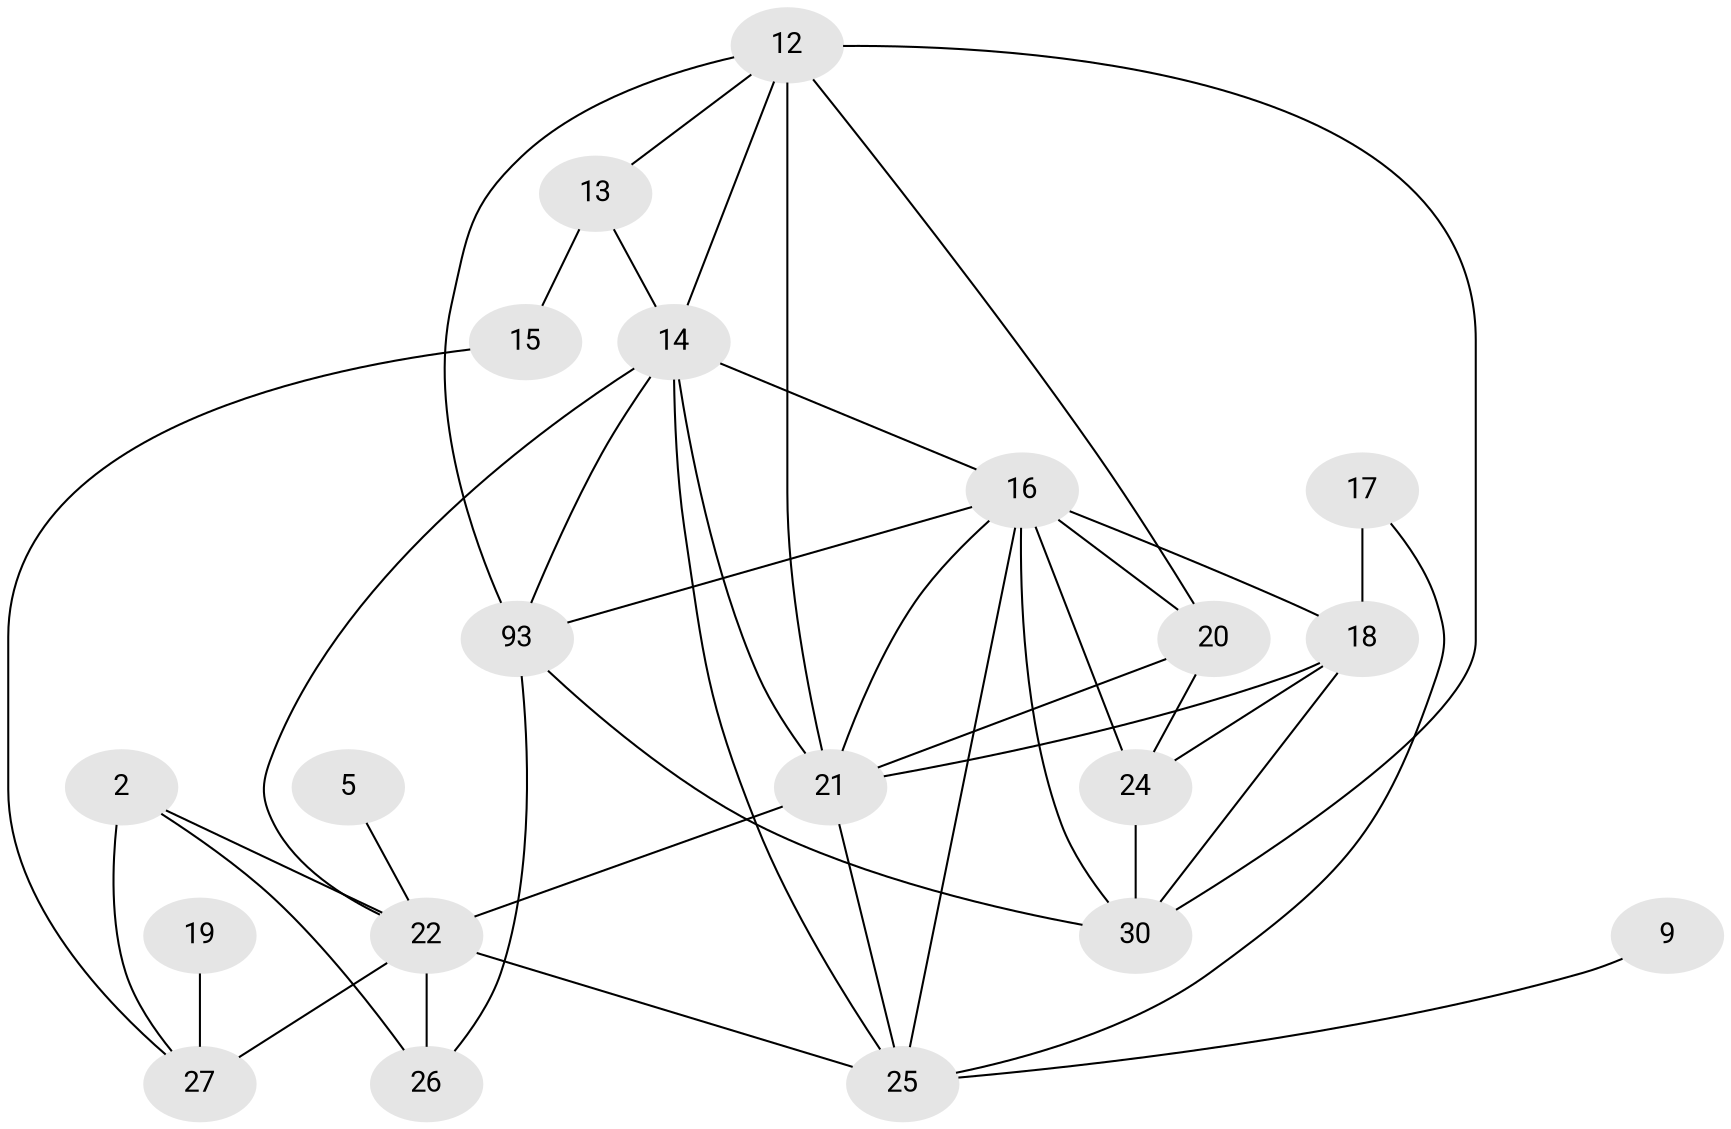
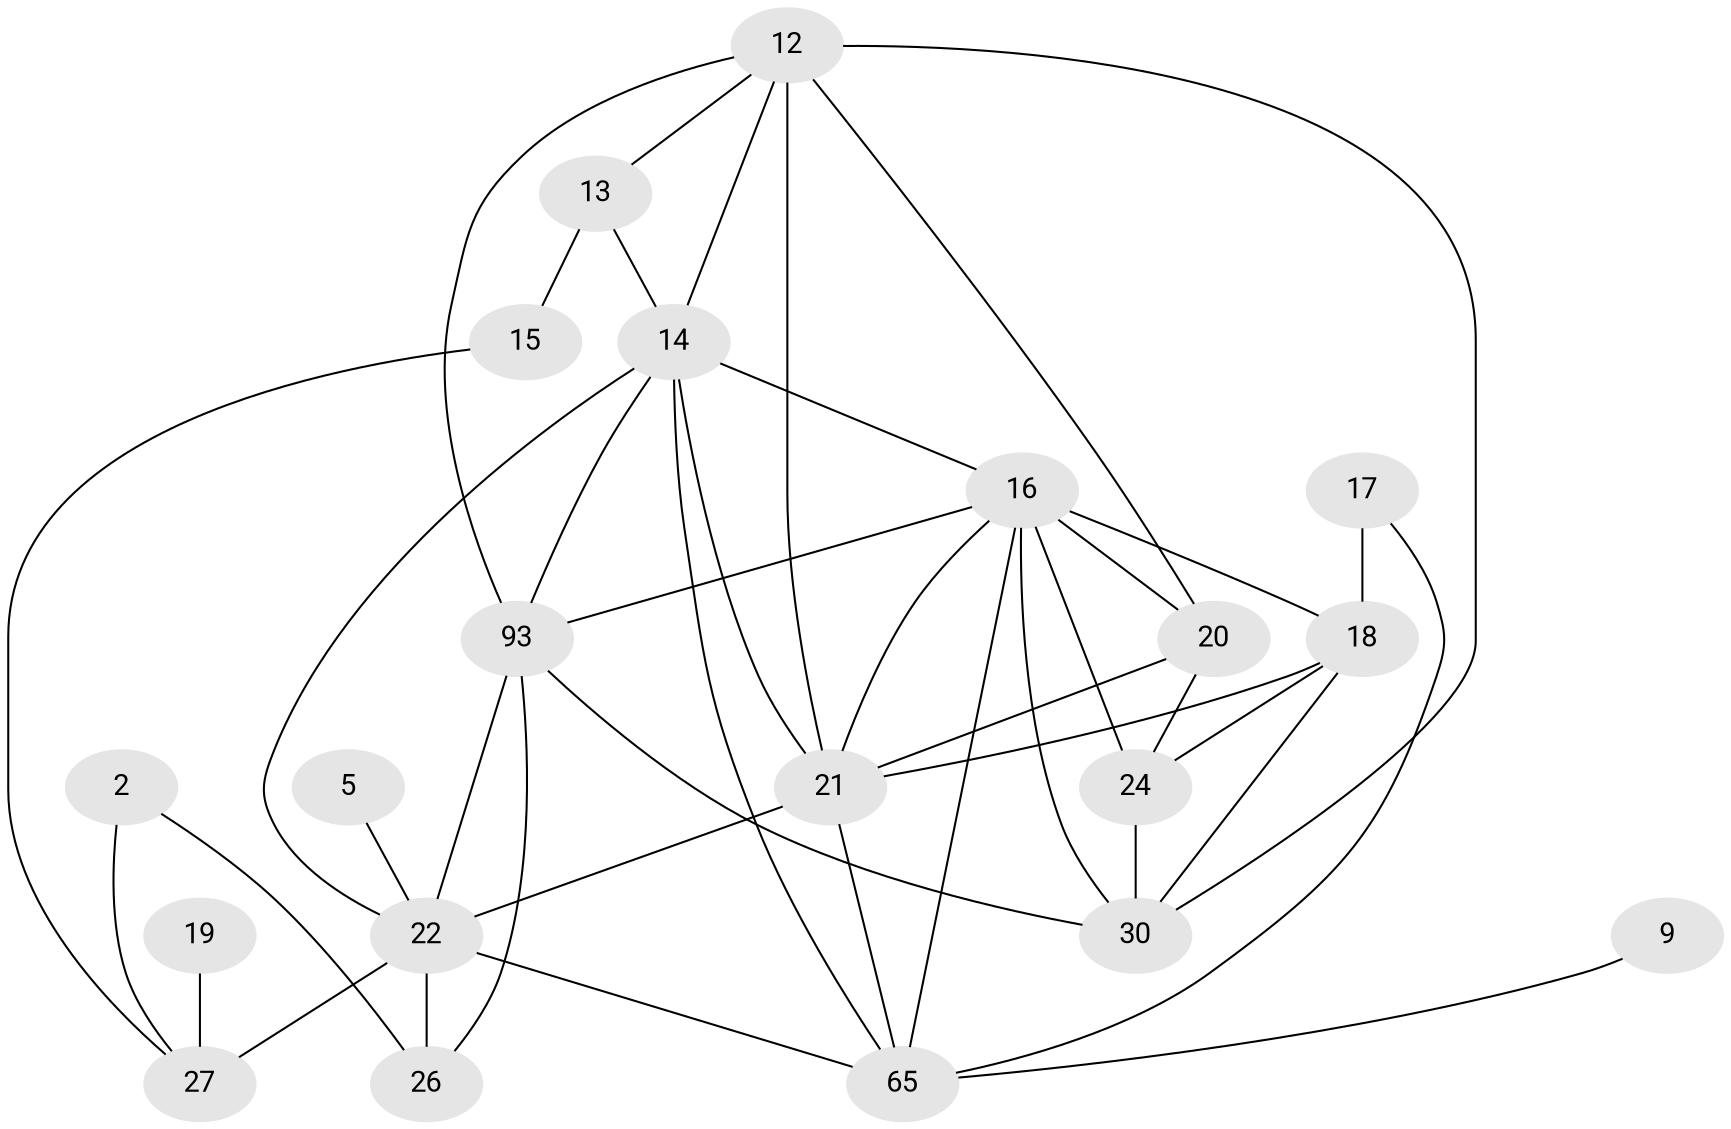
(274, 862) -> (472, 787)
(903, 1084) -> (903, 1084)
